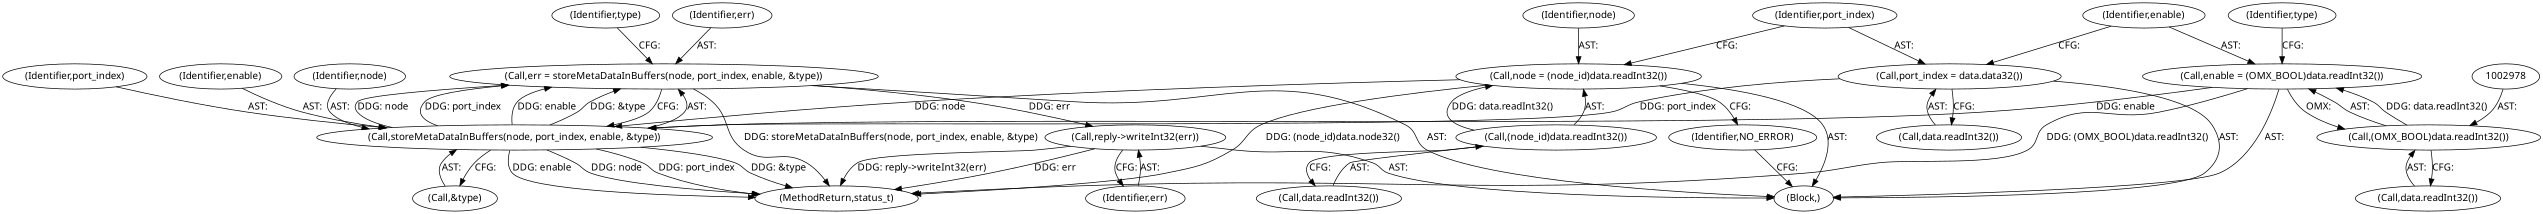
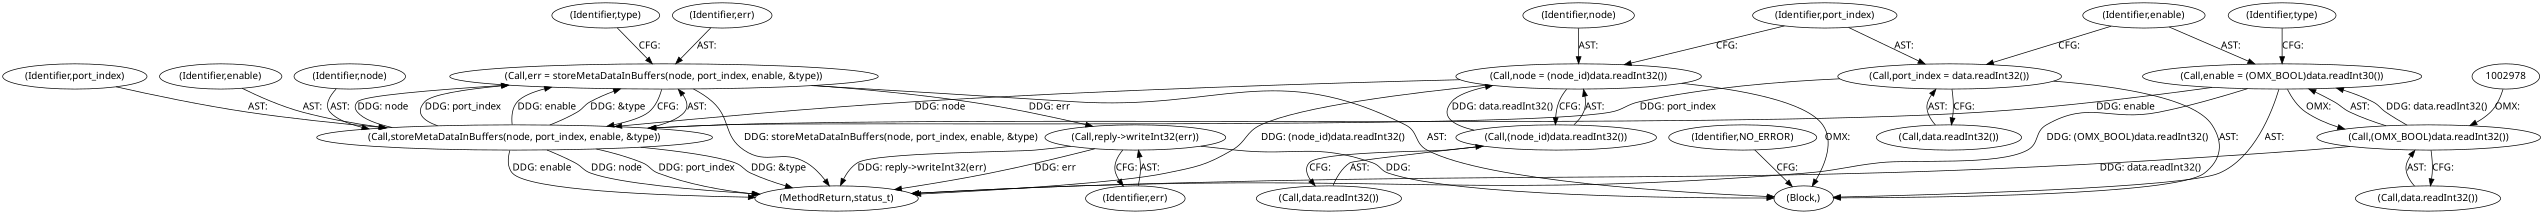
(1950, 76) -> (1950, 76)
(2282, 76) -> (2282, 76)
(1703, 95) -> (1559, 102)
(2509, 107) -> (2509, 107)
(1333, 137) -> (1333, 137)
(1839, 137) -> (1839, 137)
(1400, 168) -> (1400, 168)
none -> (1635, 177)
(455, 198) -> none
